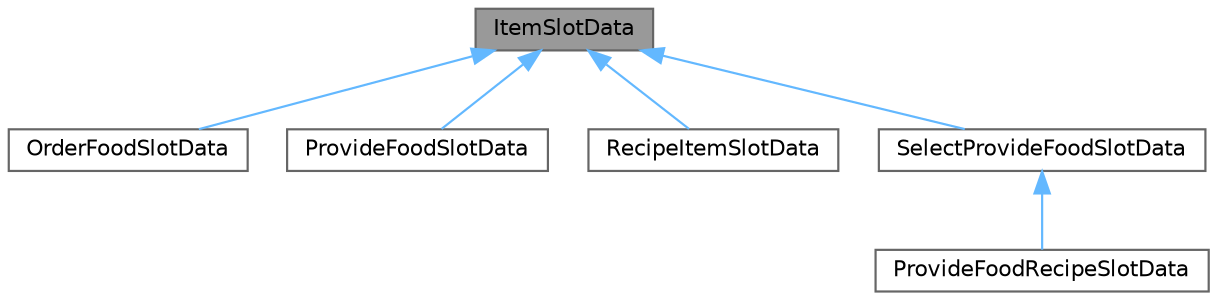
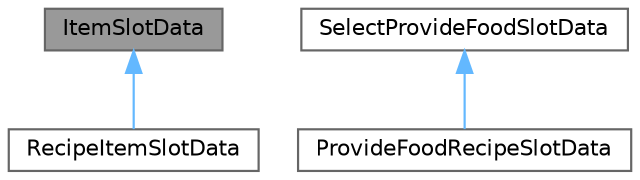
(814, 92) -> none
(128, 150) -> none
(418, 150) -> none
